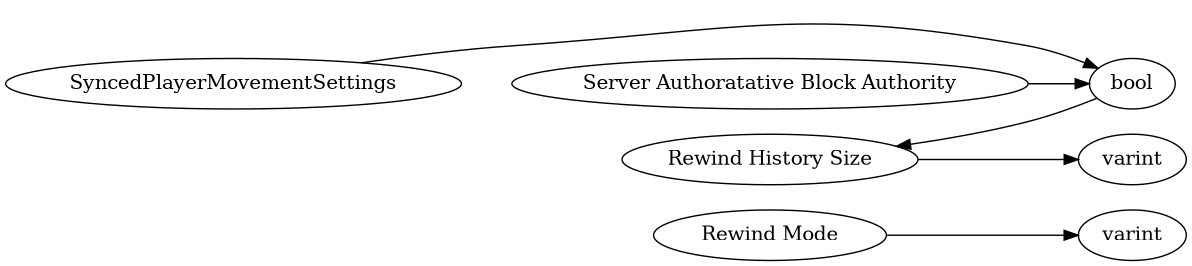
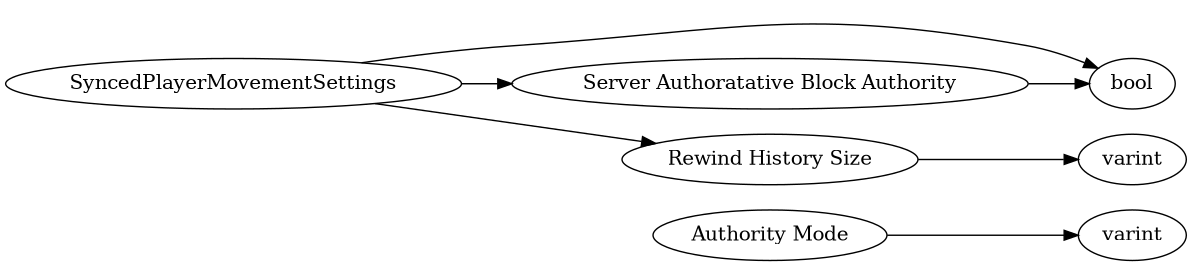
none -> (480, 84)
(1005, 127) -> (508, 123)
(770, 235) -> (770, 235)
